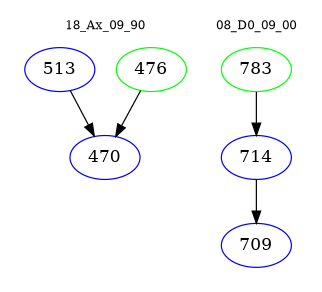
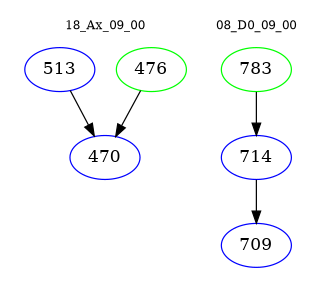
(106, 26) -> (106, 26)
